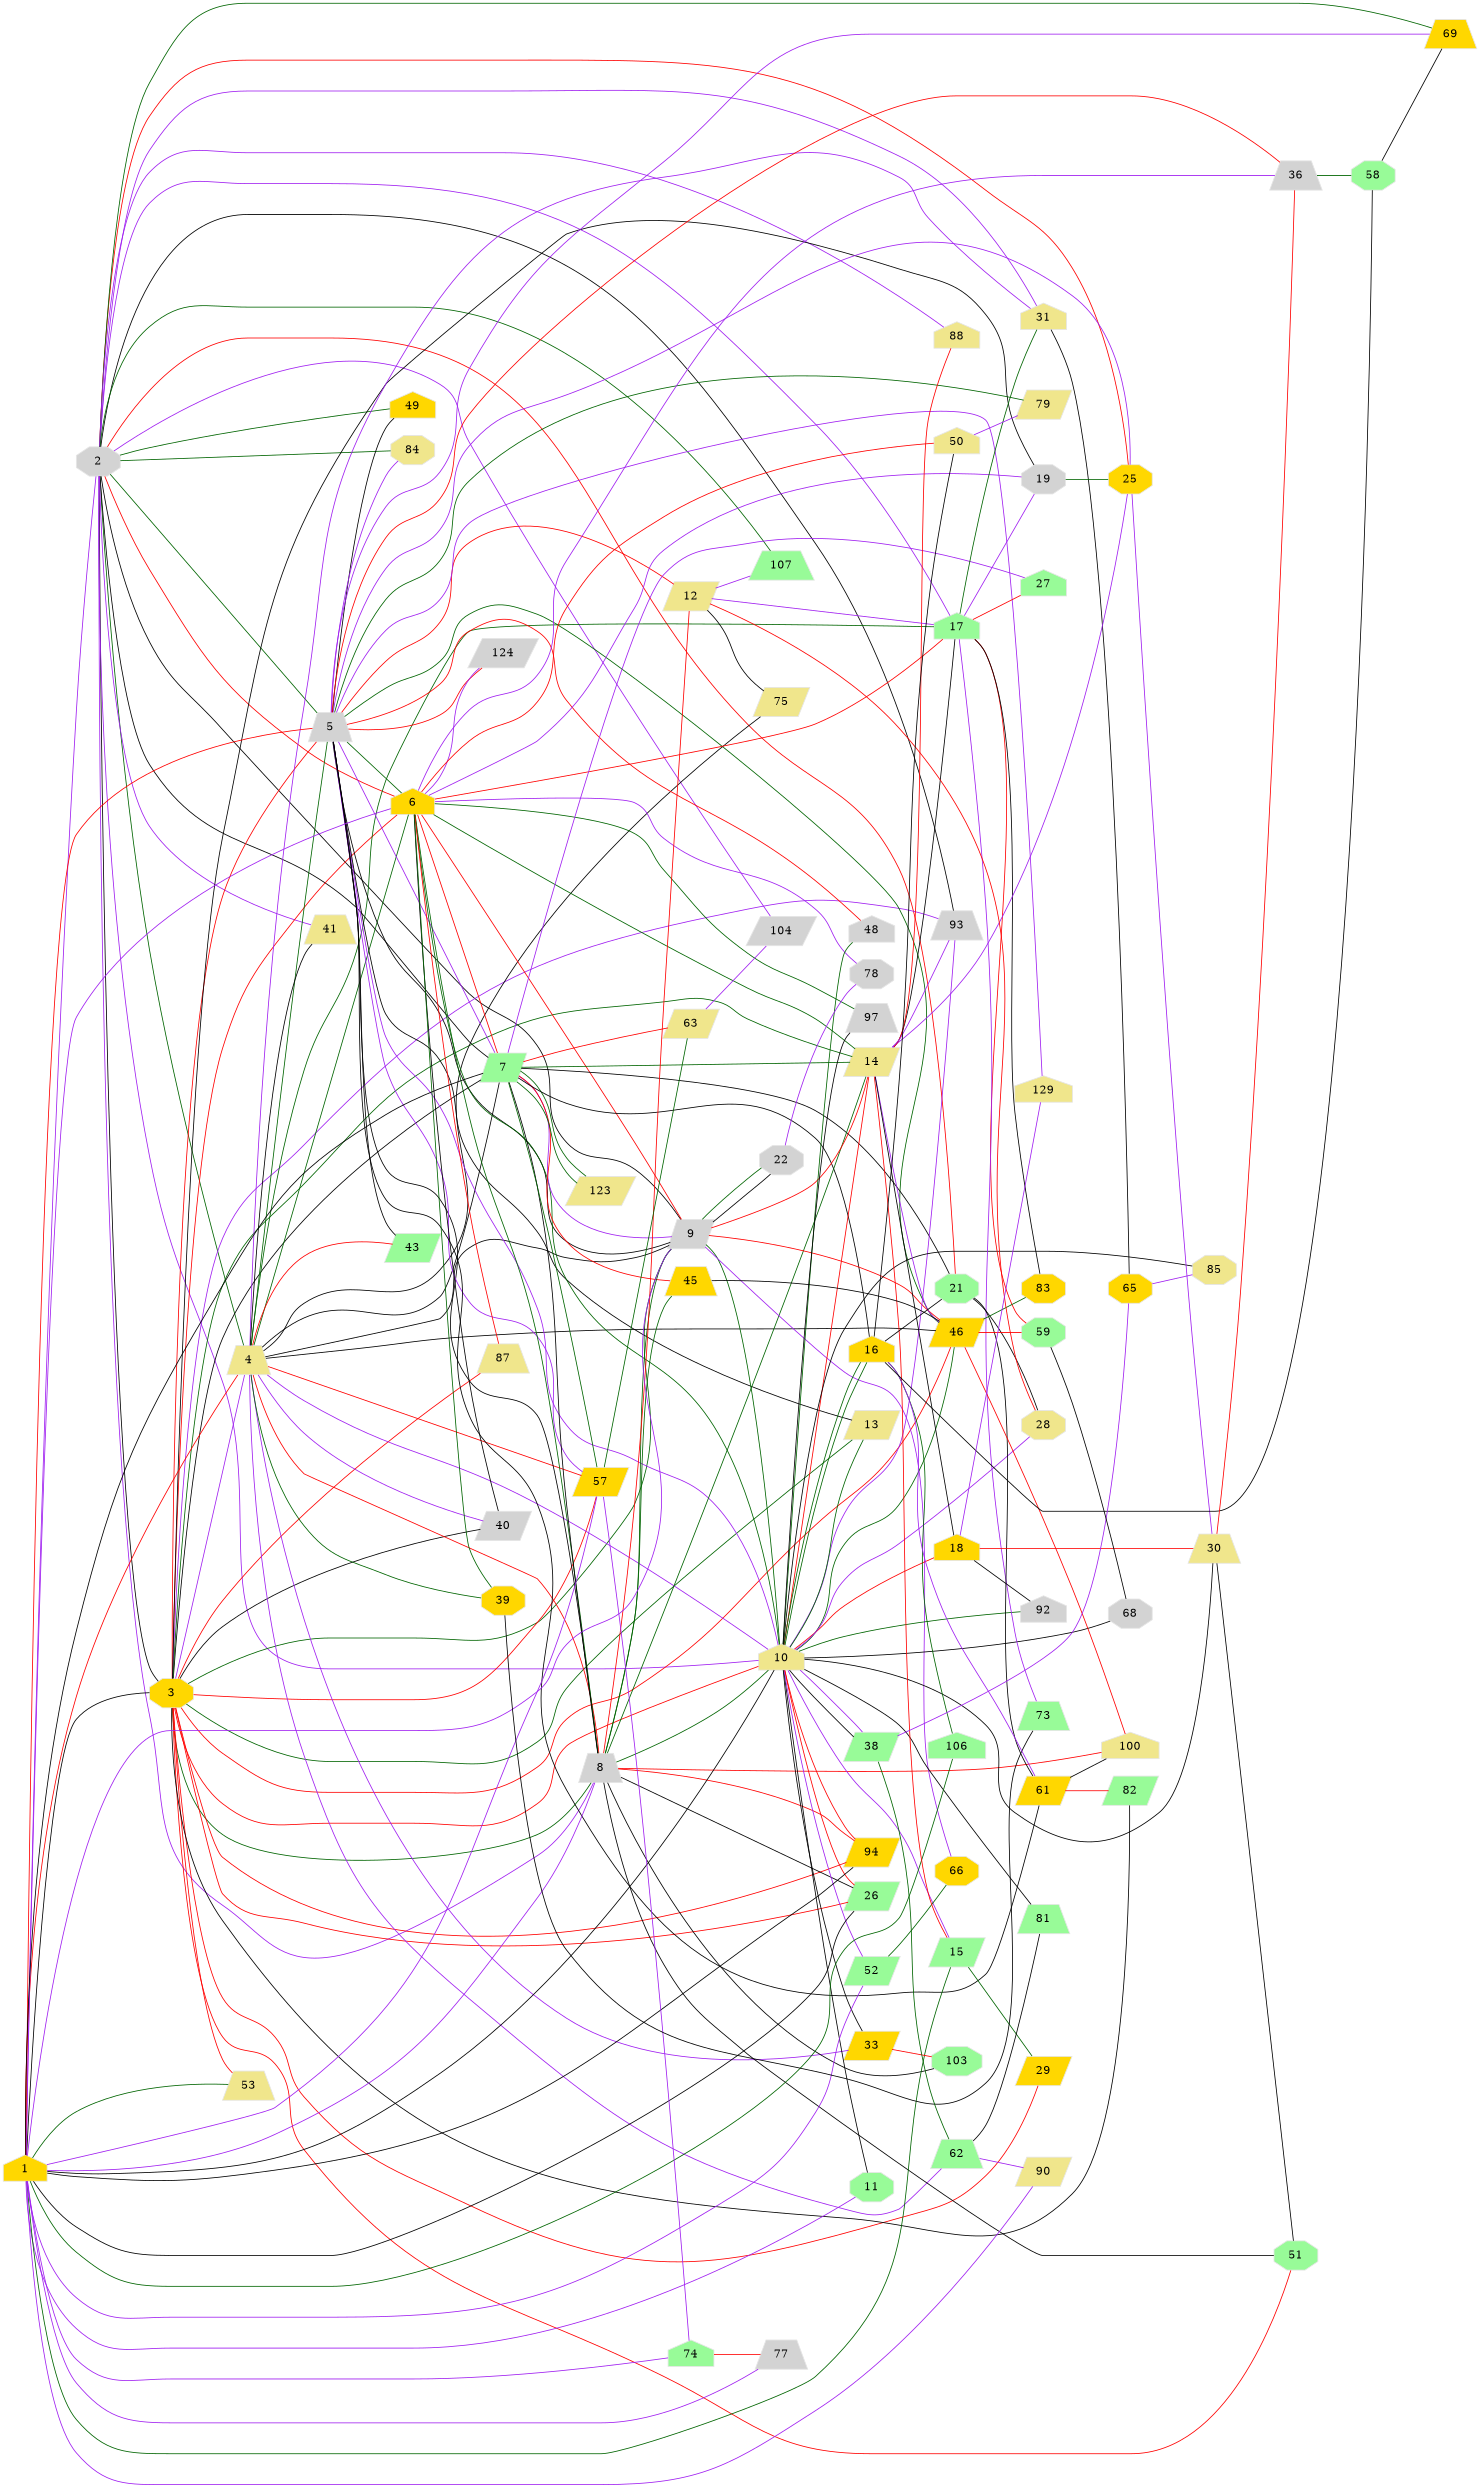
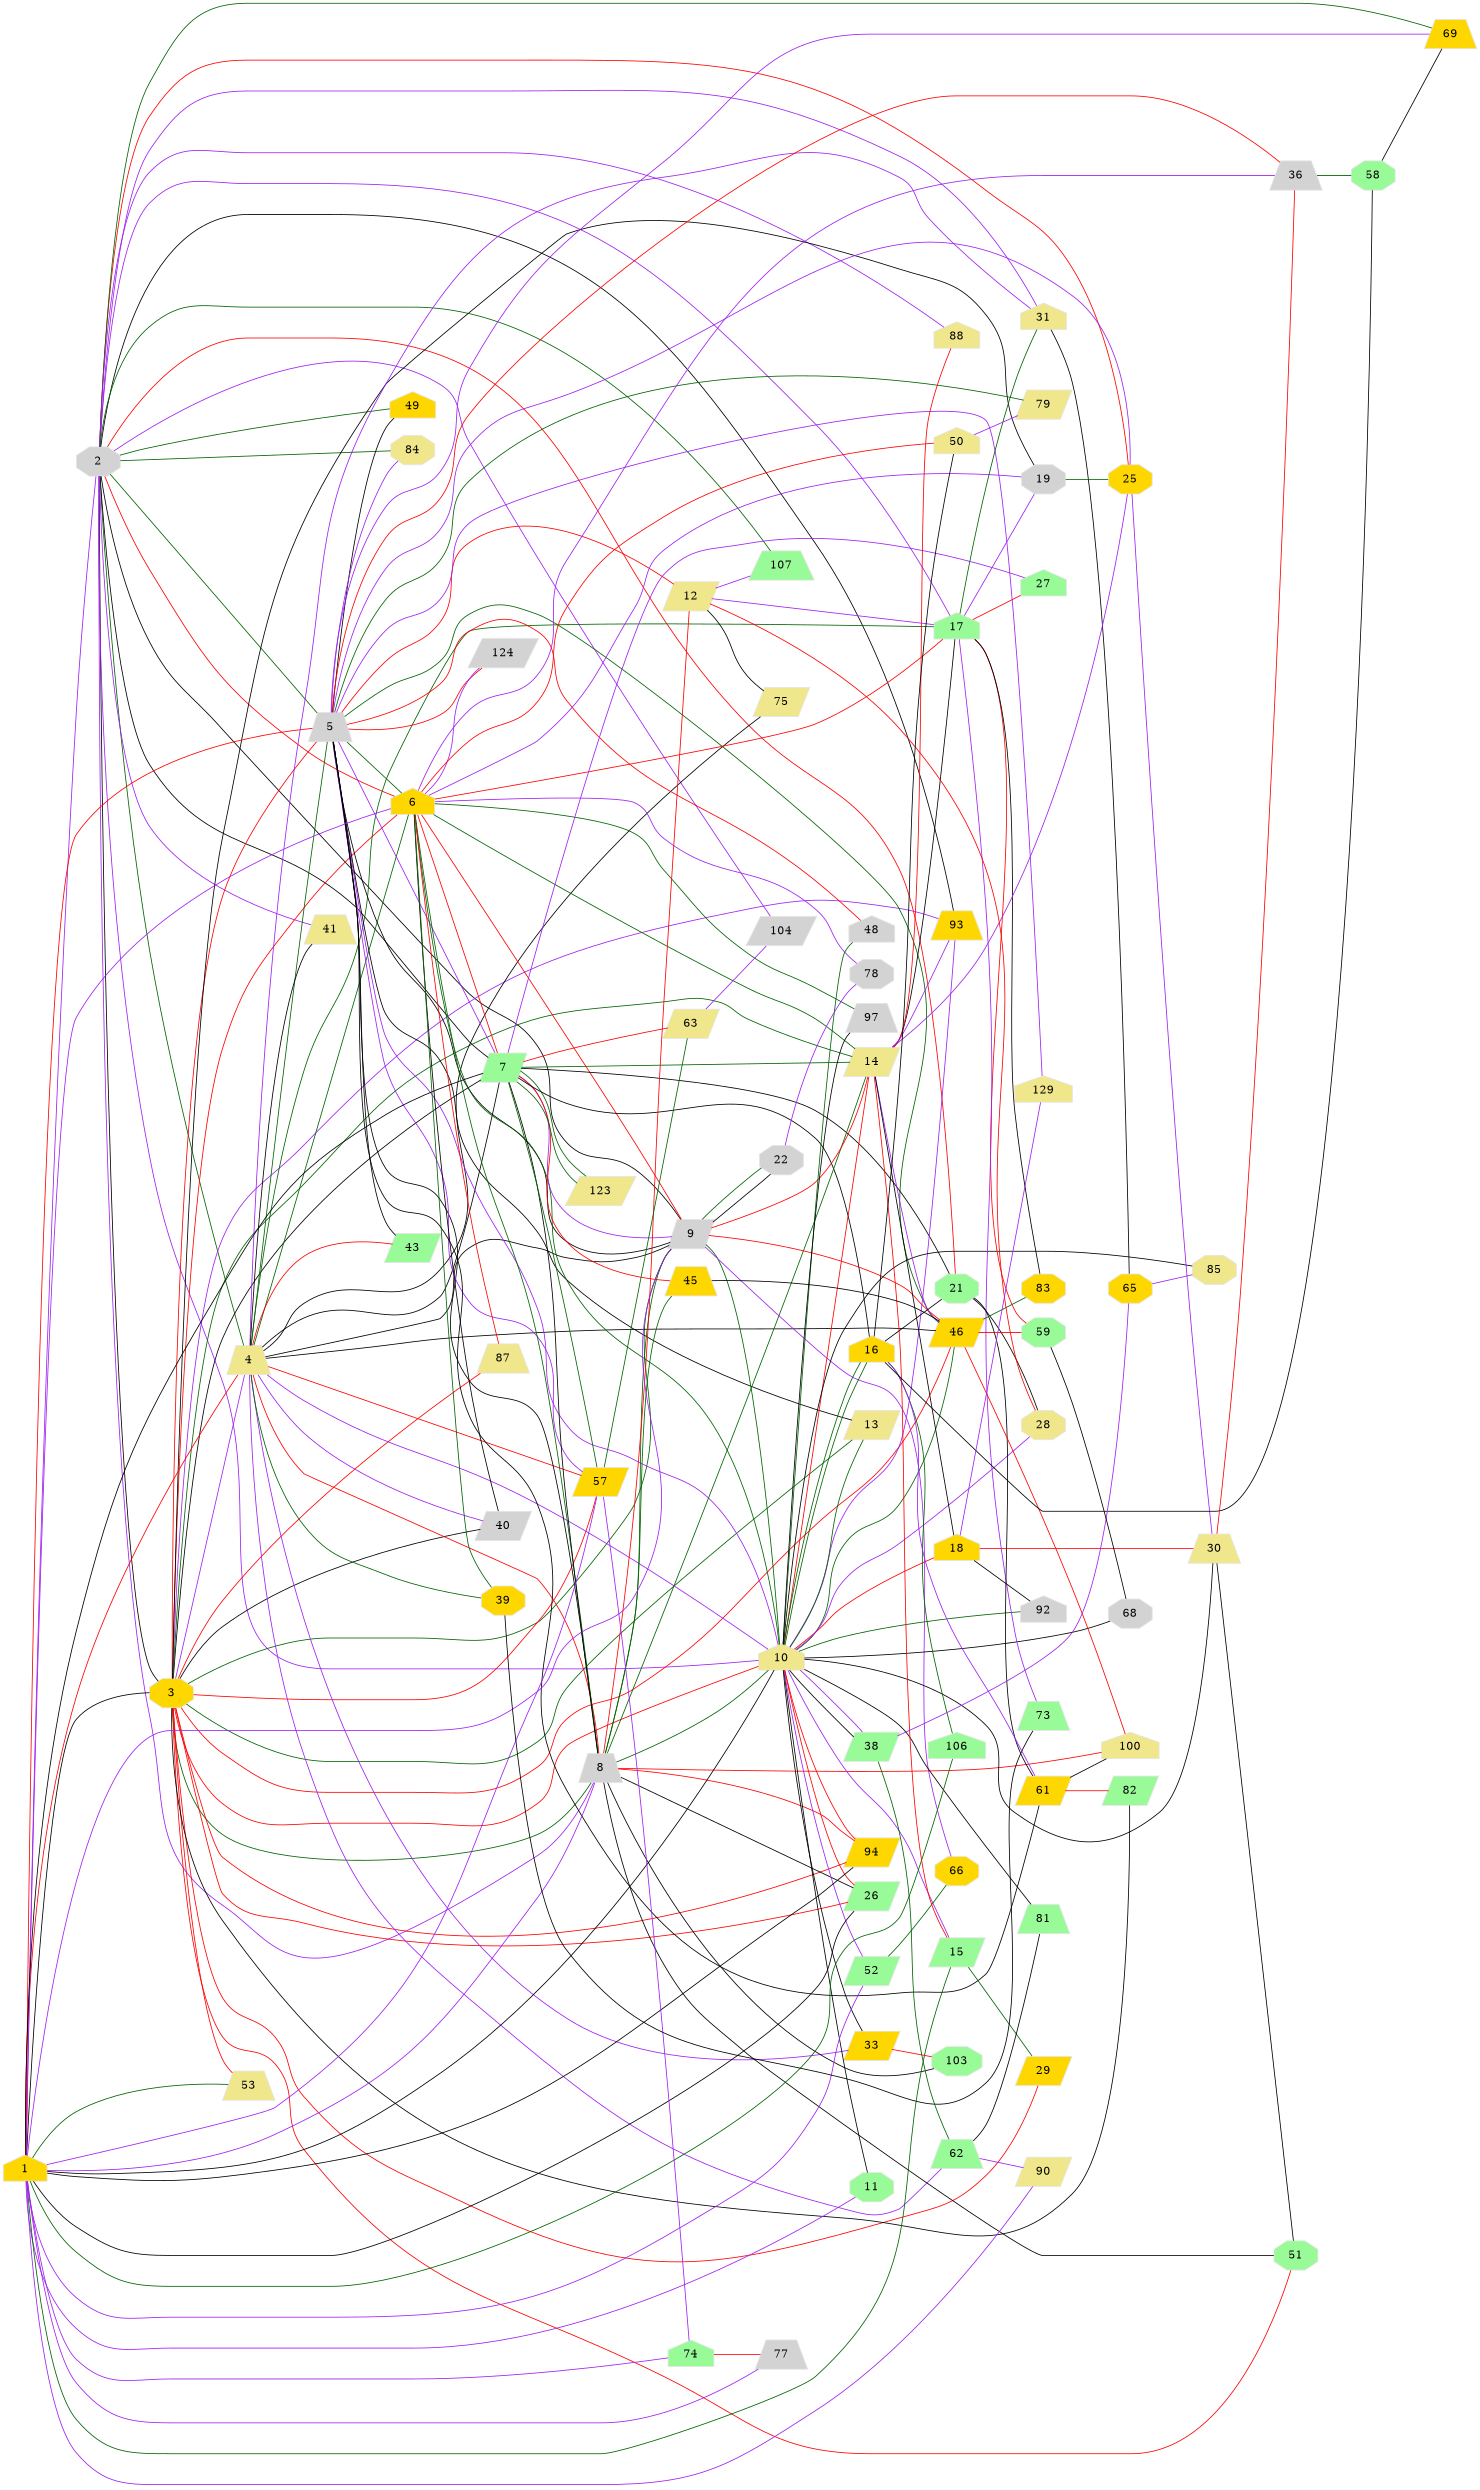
(957, 925) -> (957, 925)
